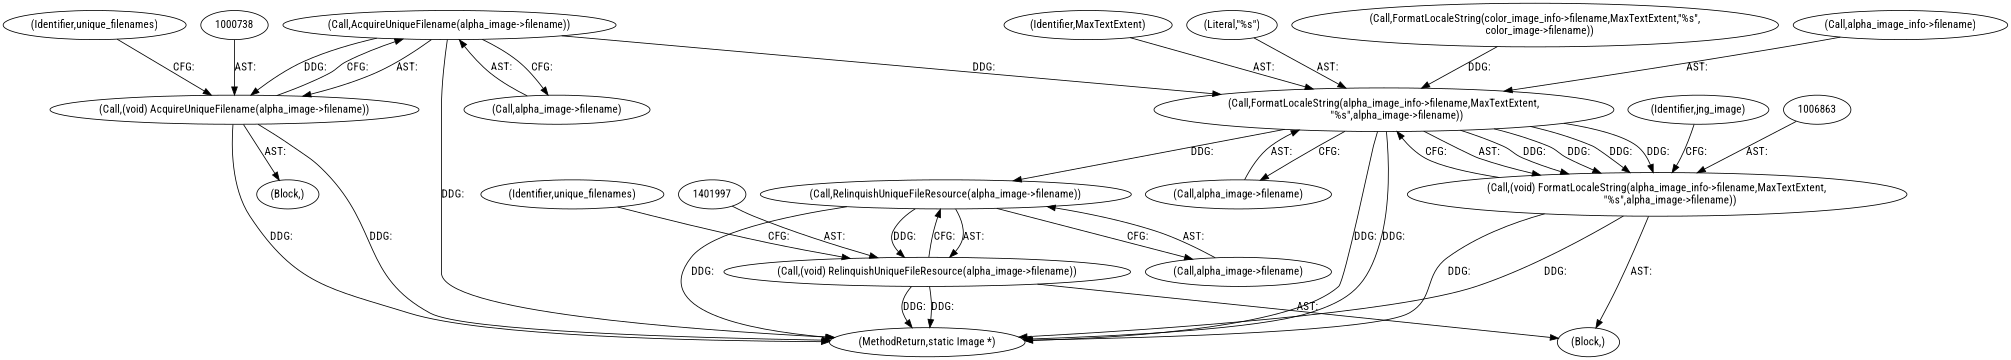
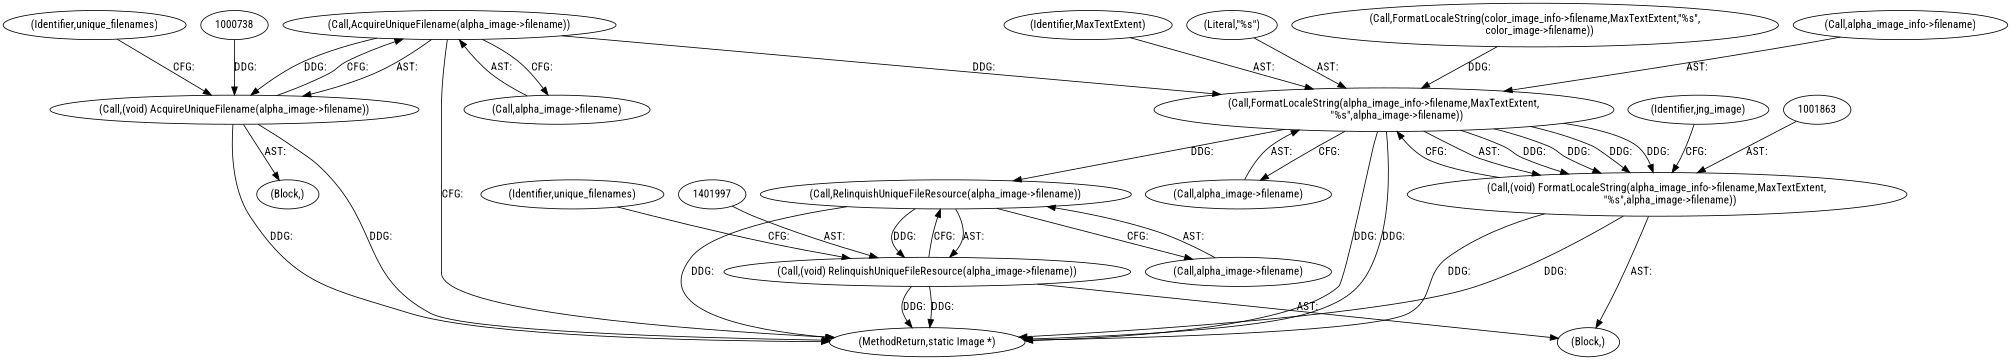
(247, 67) -> (247, 67)
(1817, 110) -> (1817, 110)
(454, 194) -> (454, 194)
